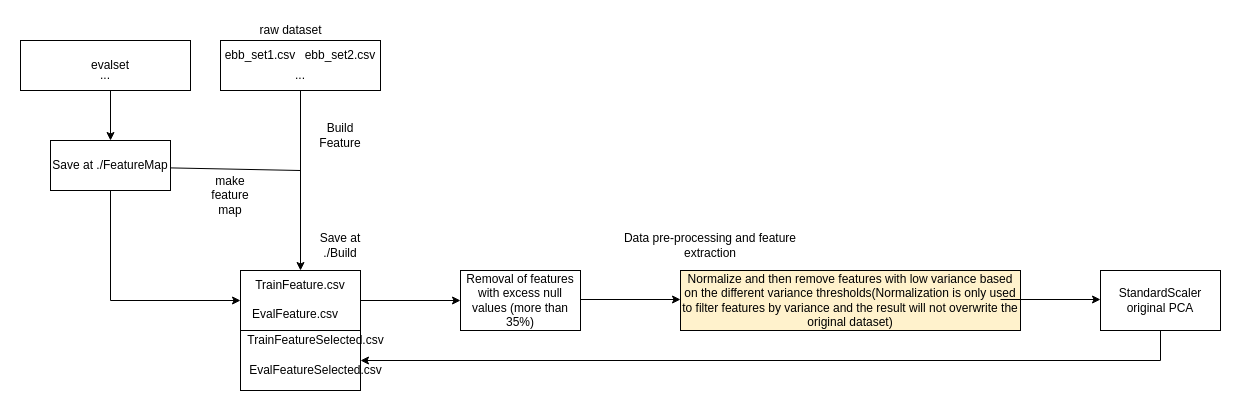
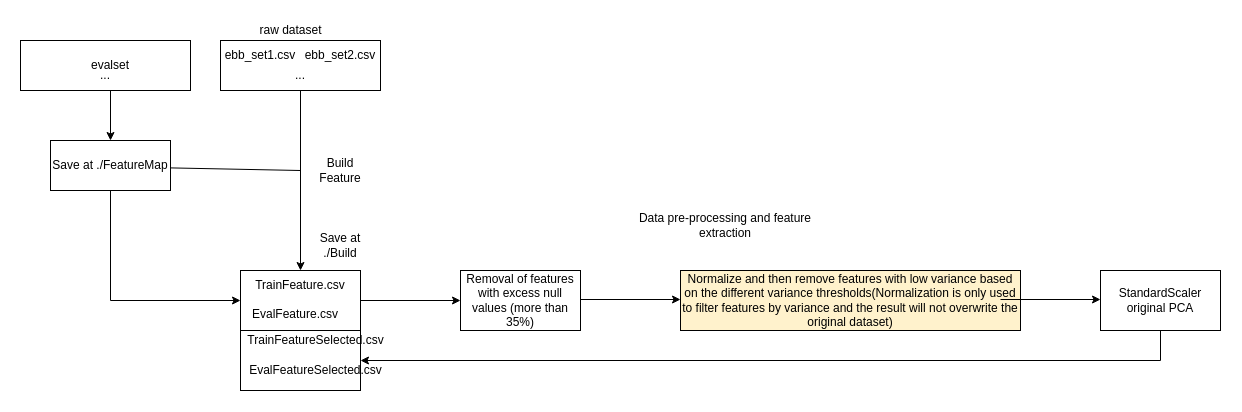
(341, 136) -> (341, 171)
(231, 196) -> none
(711, 246) -> (726, 226)
